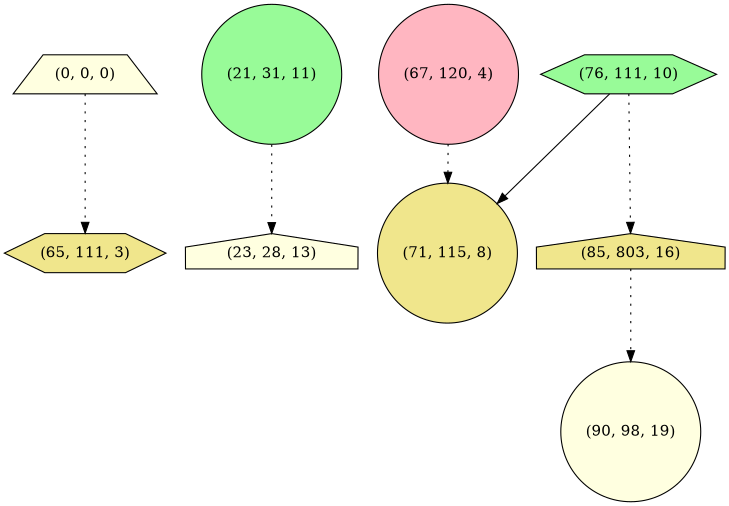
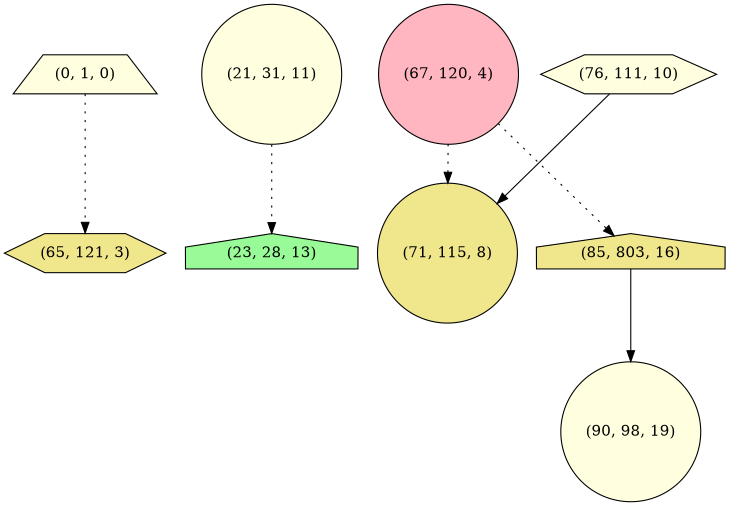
(85, 74) -> (85, 74)
(272, 74) -> (272, 74)
(629, 74) -> (629, 74)
(630, 158) -> (552, 176)
(85, 253) -> (85, 253)
(272, 253) -> (272, 253)
(631, 310) -> (631, 310)
